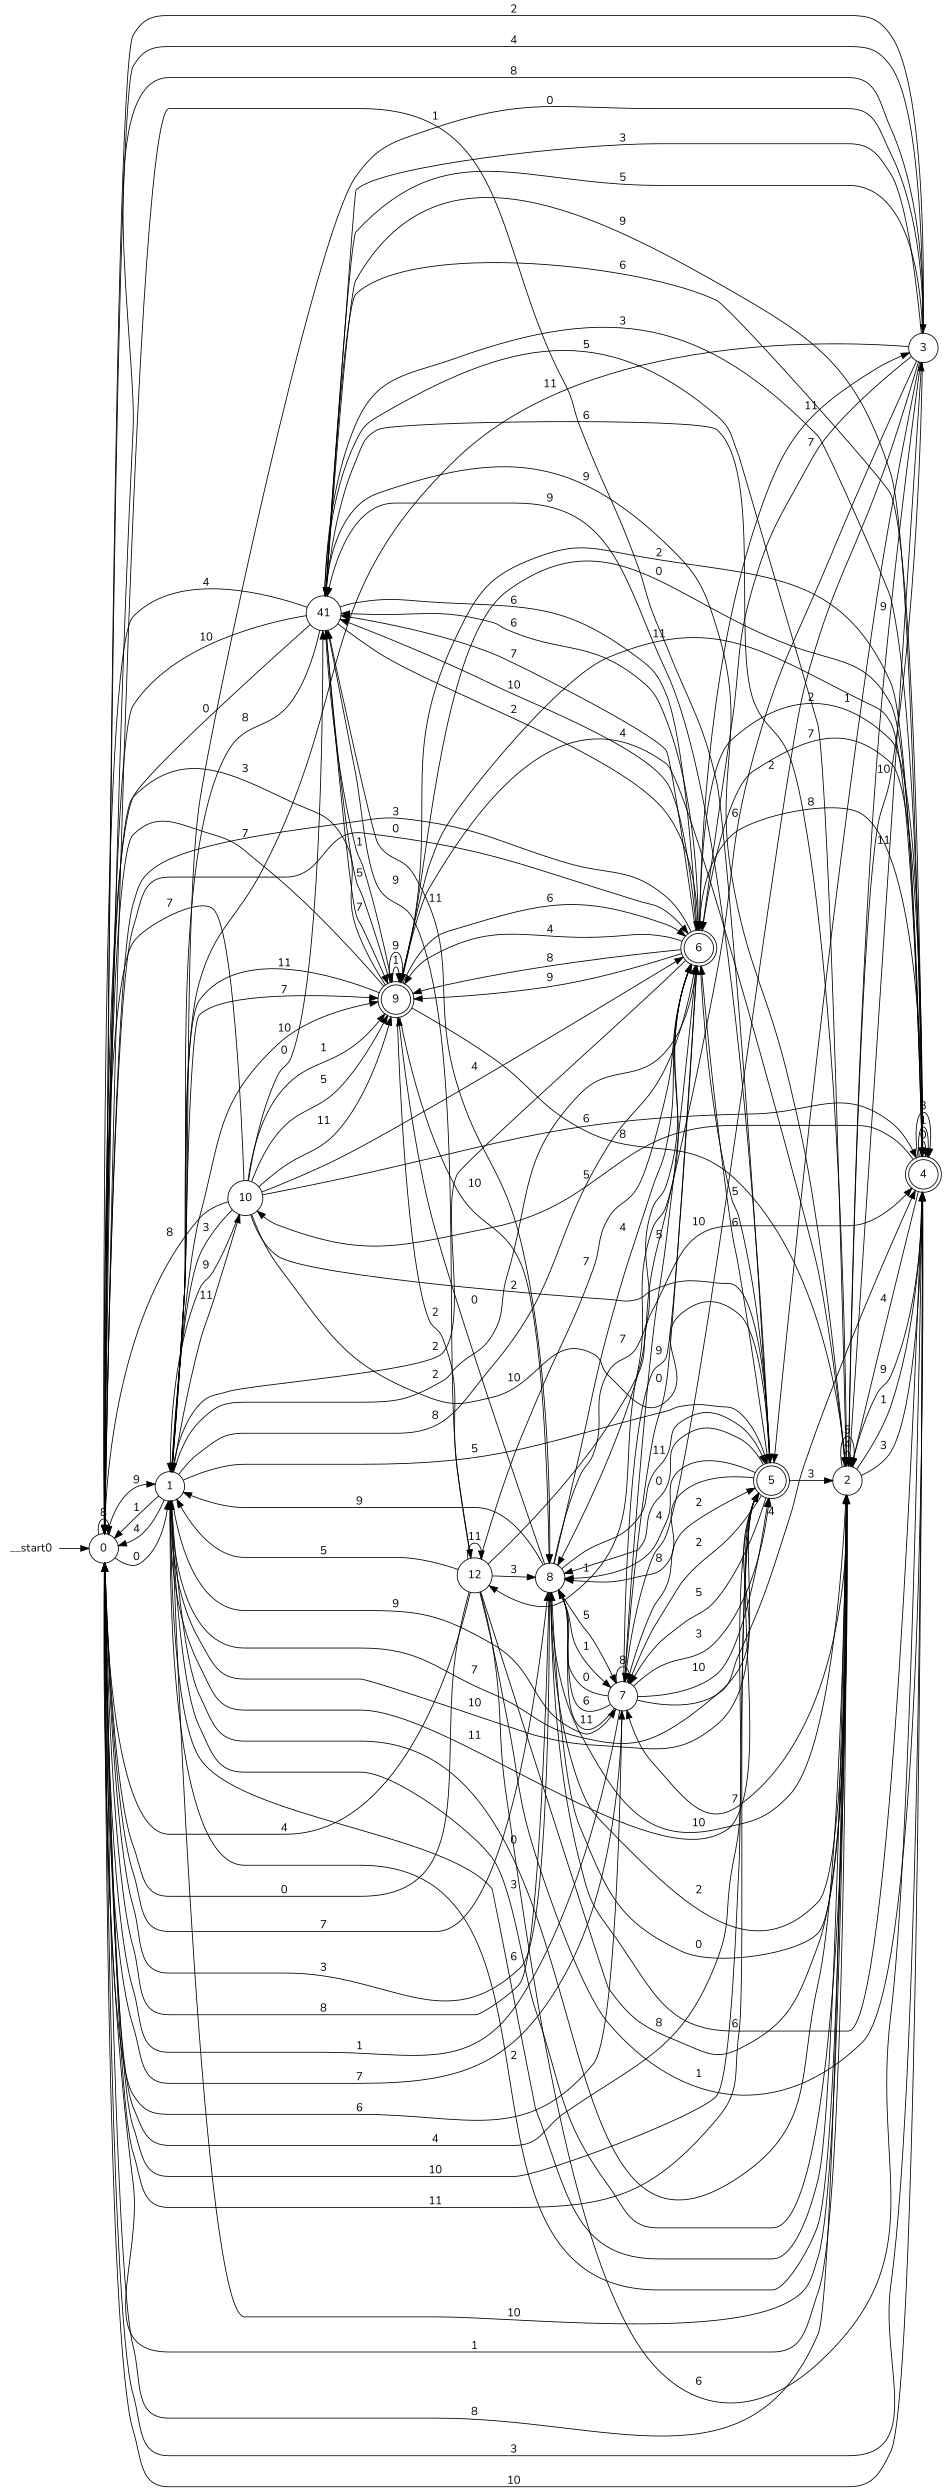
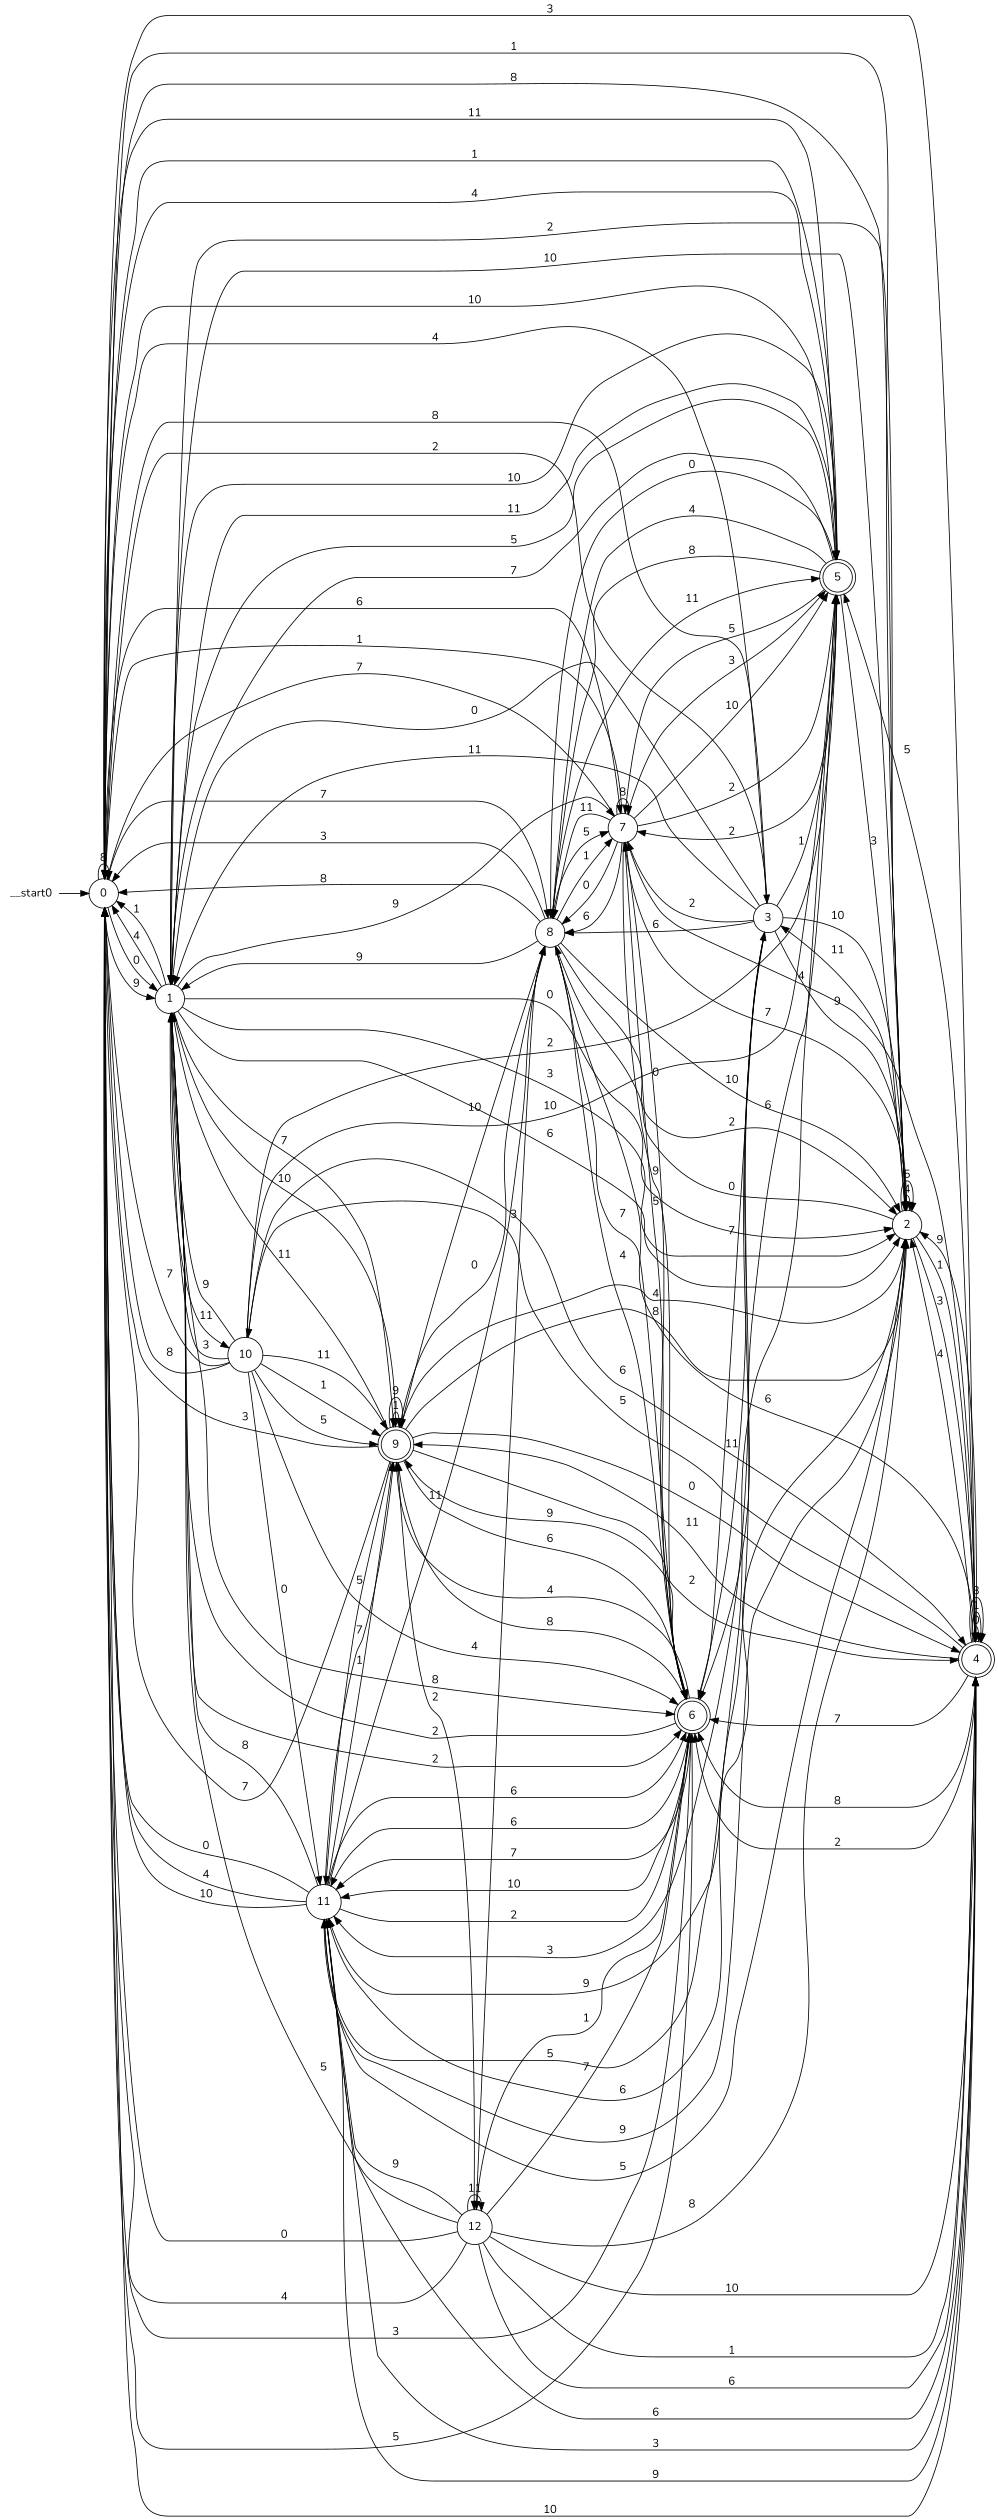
(324, 613) -> (324, 1902)
(396, 829) -> (396, 2437)
(736, 1210) -> (956, 1115)
